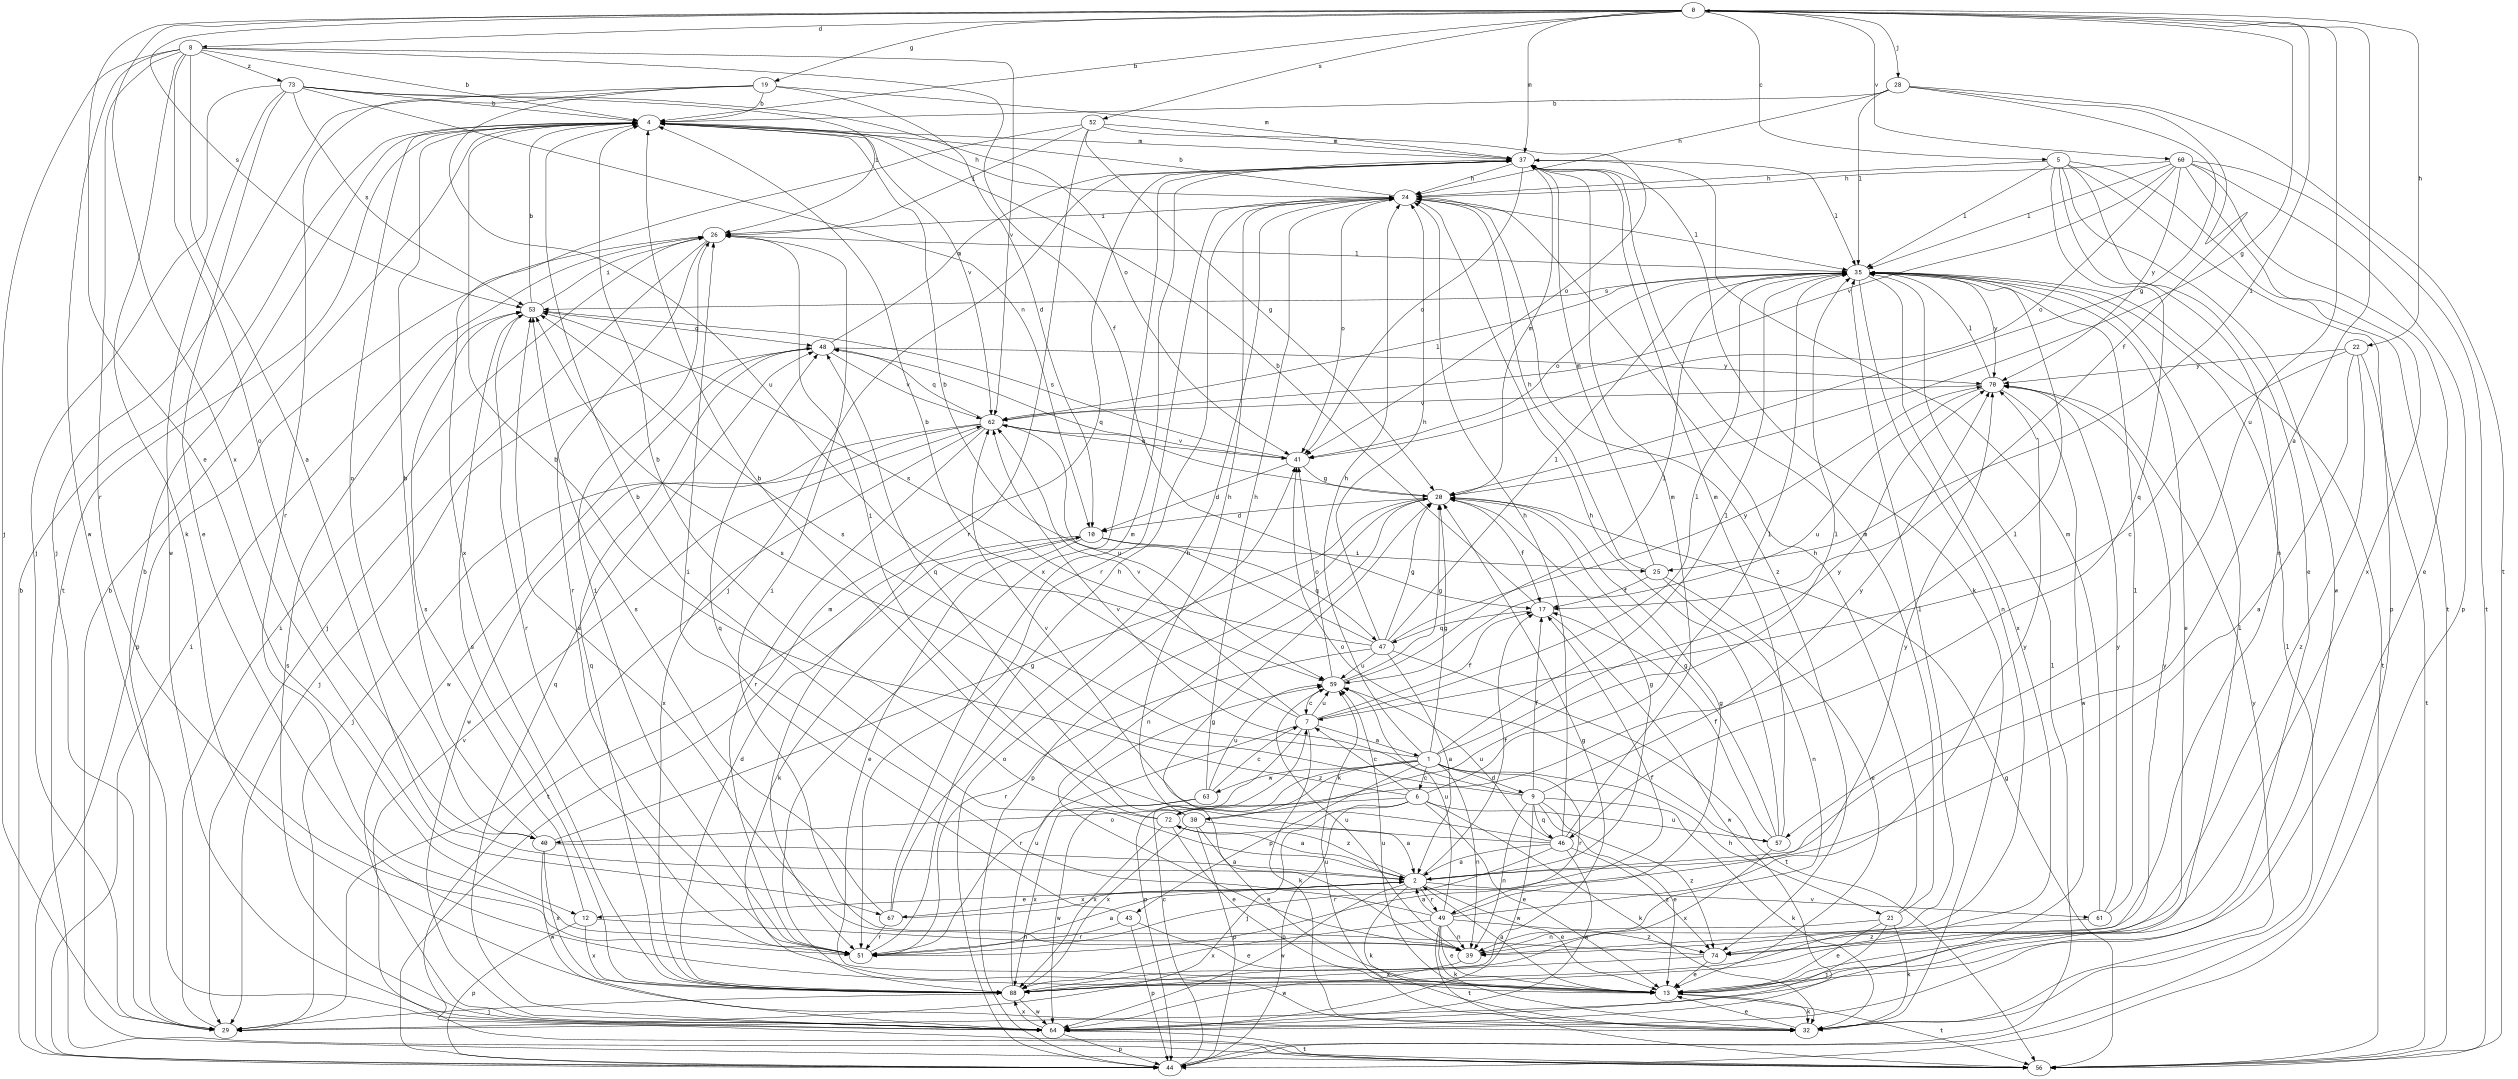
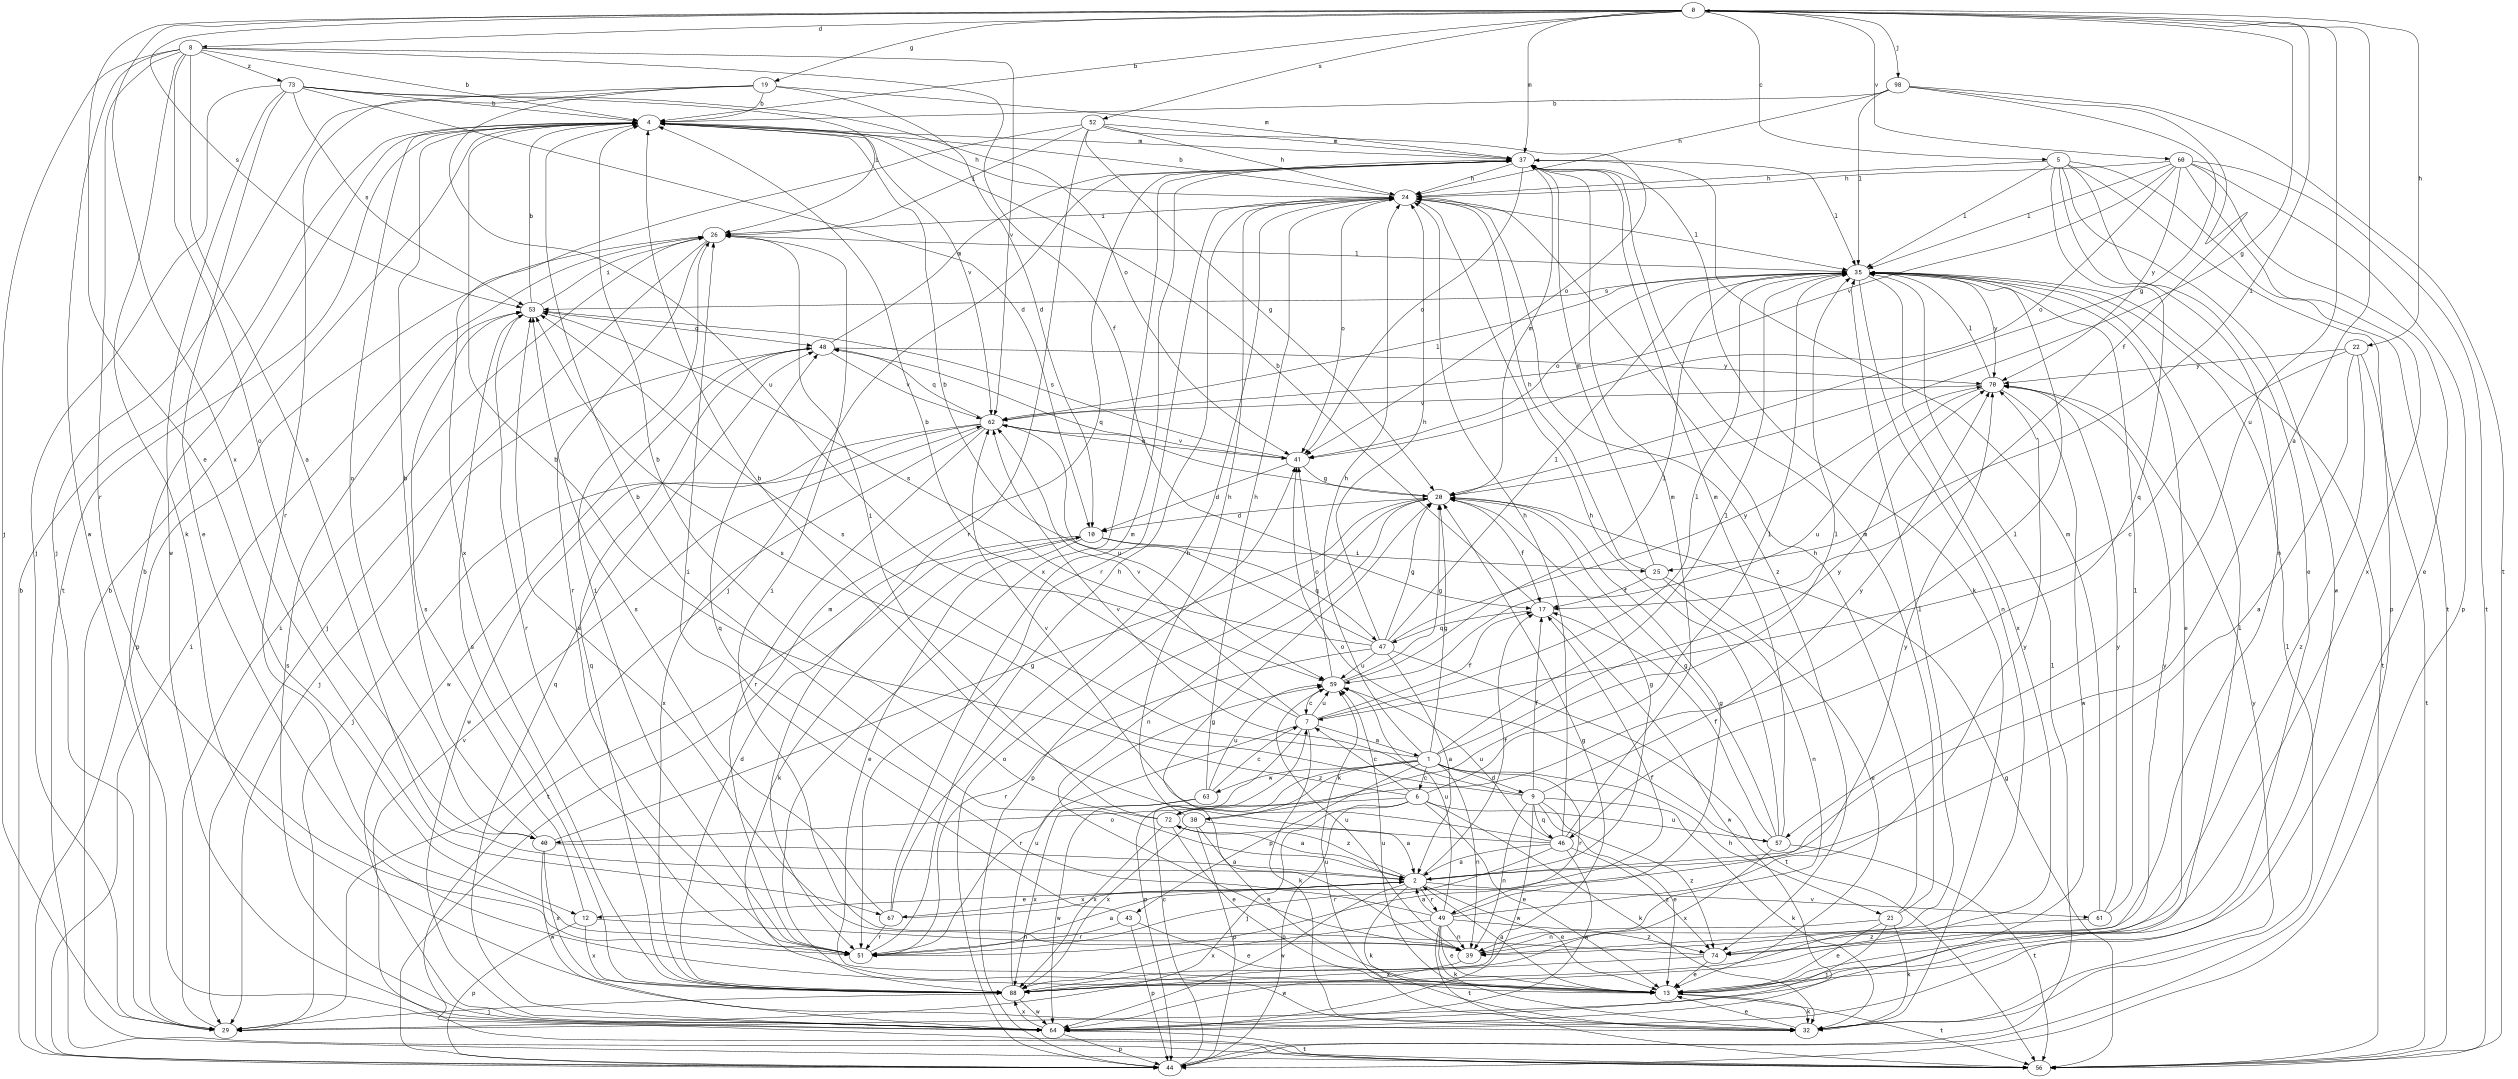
(1898, 85) -> (1898, 85)
none -> (1247, 160)
(1023, 310) -> (1023, 310)
(979, 634) -> none
none -> (1968, 899)
